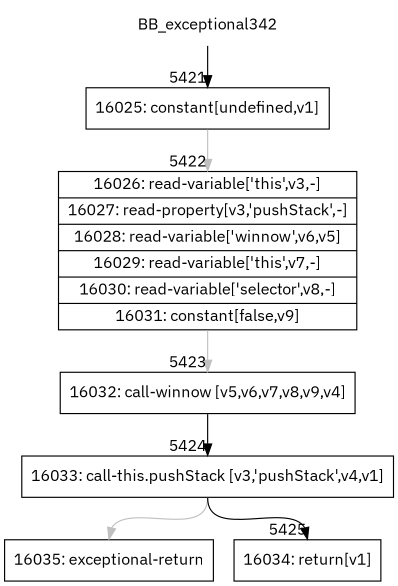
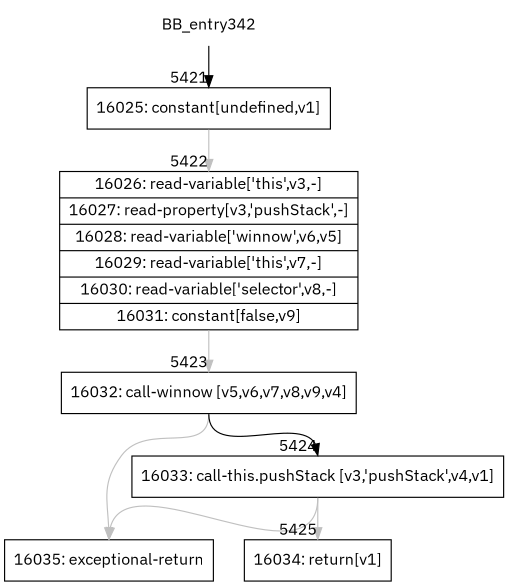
(208, 25) -> (209, 25)
none -> (133, 445)
(252, 519) -> (318, 520)
